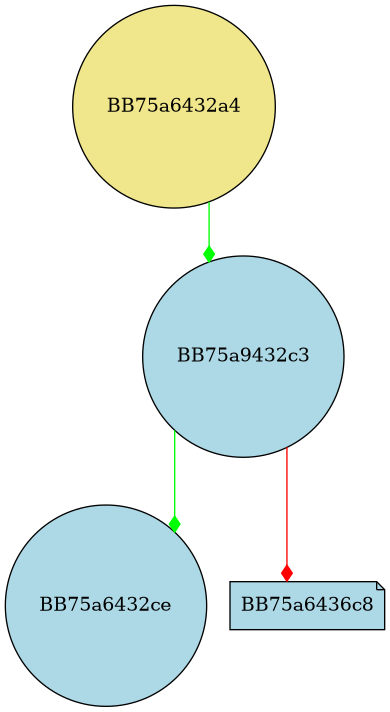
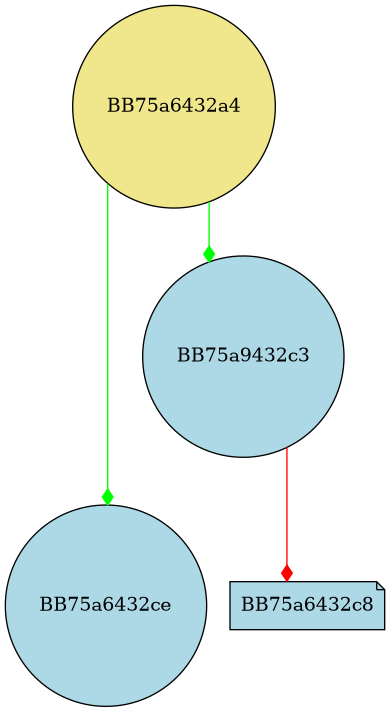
(175, 473) -> (108, 336)
(307, 606) -> (307, 606)
